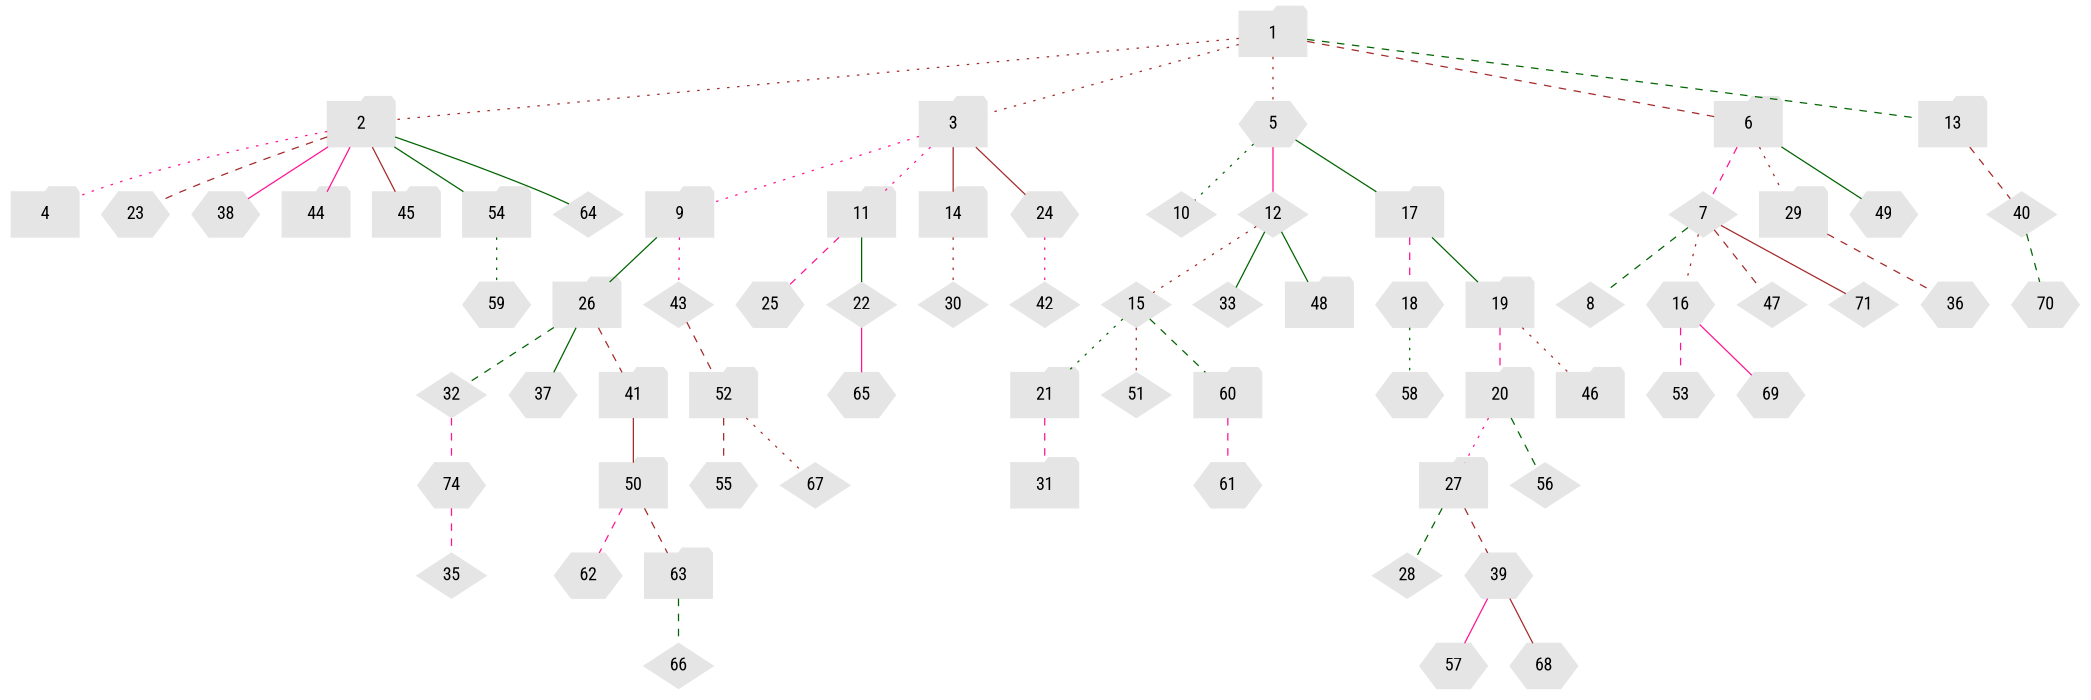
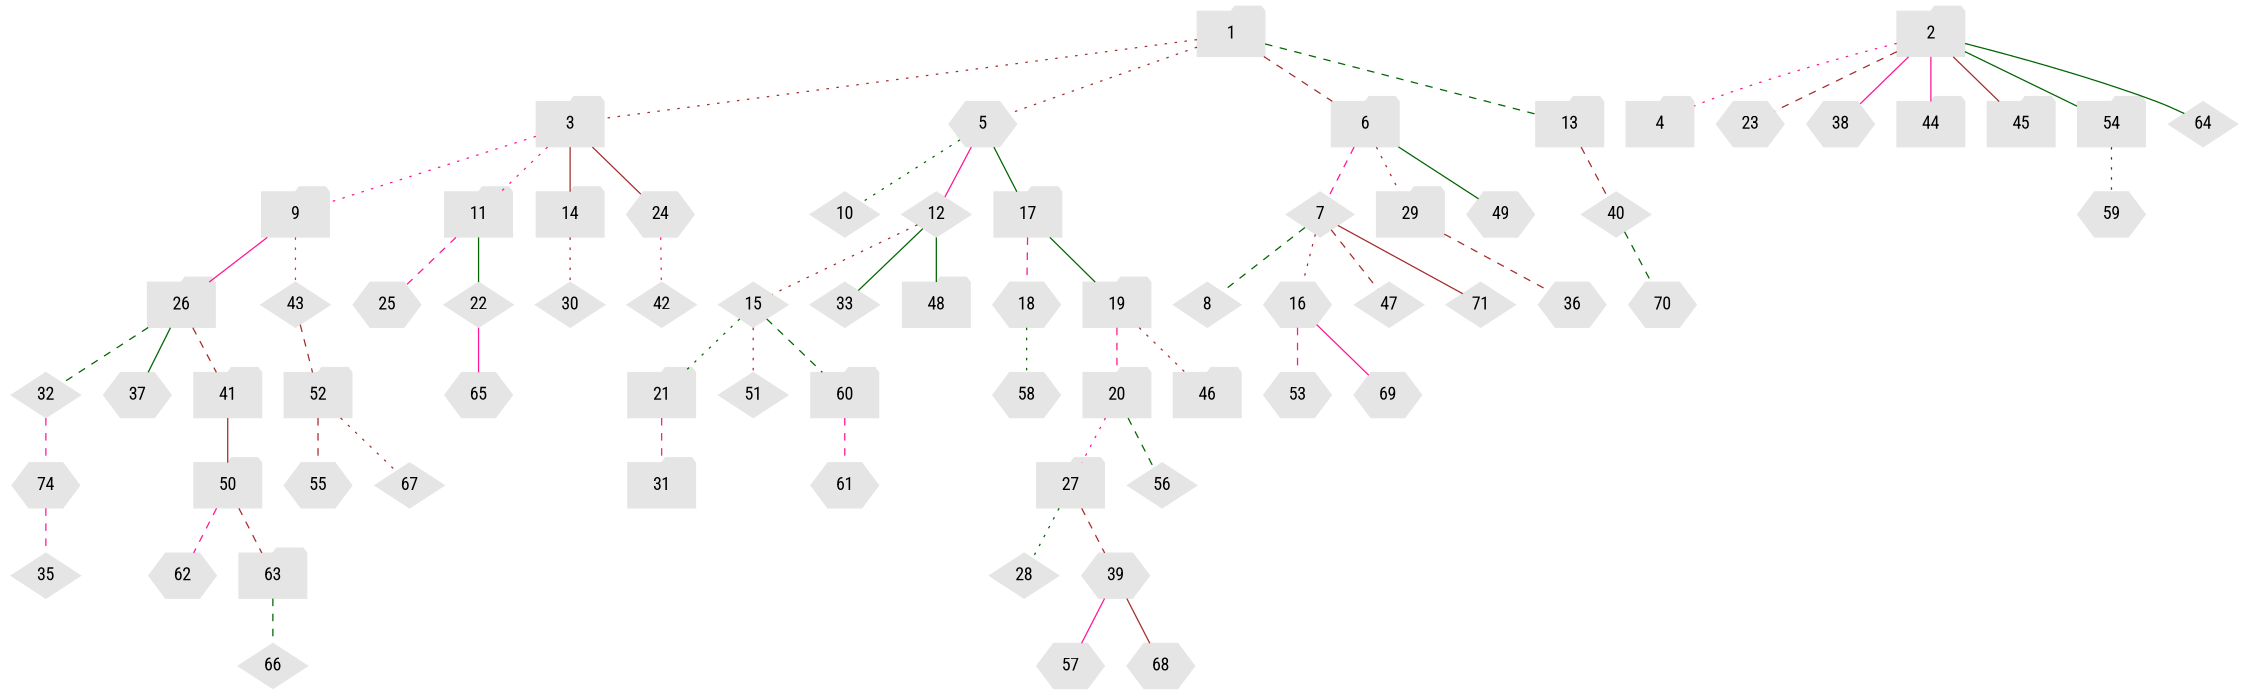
(817, 79) -> none
(633, 260) -> (238, 260)
(1429, 533) -> (1046, 533)
